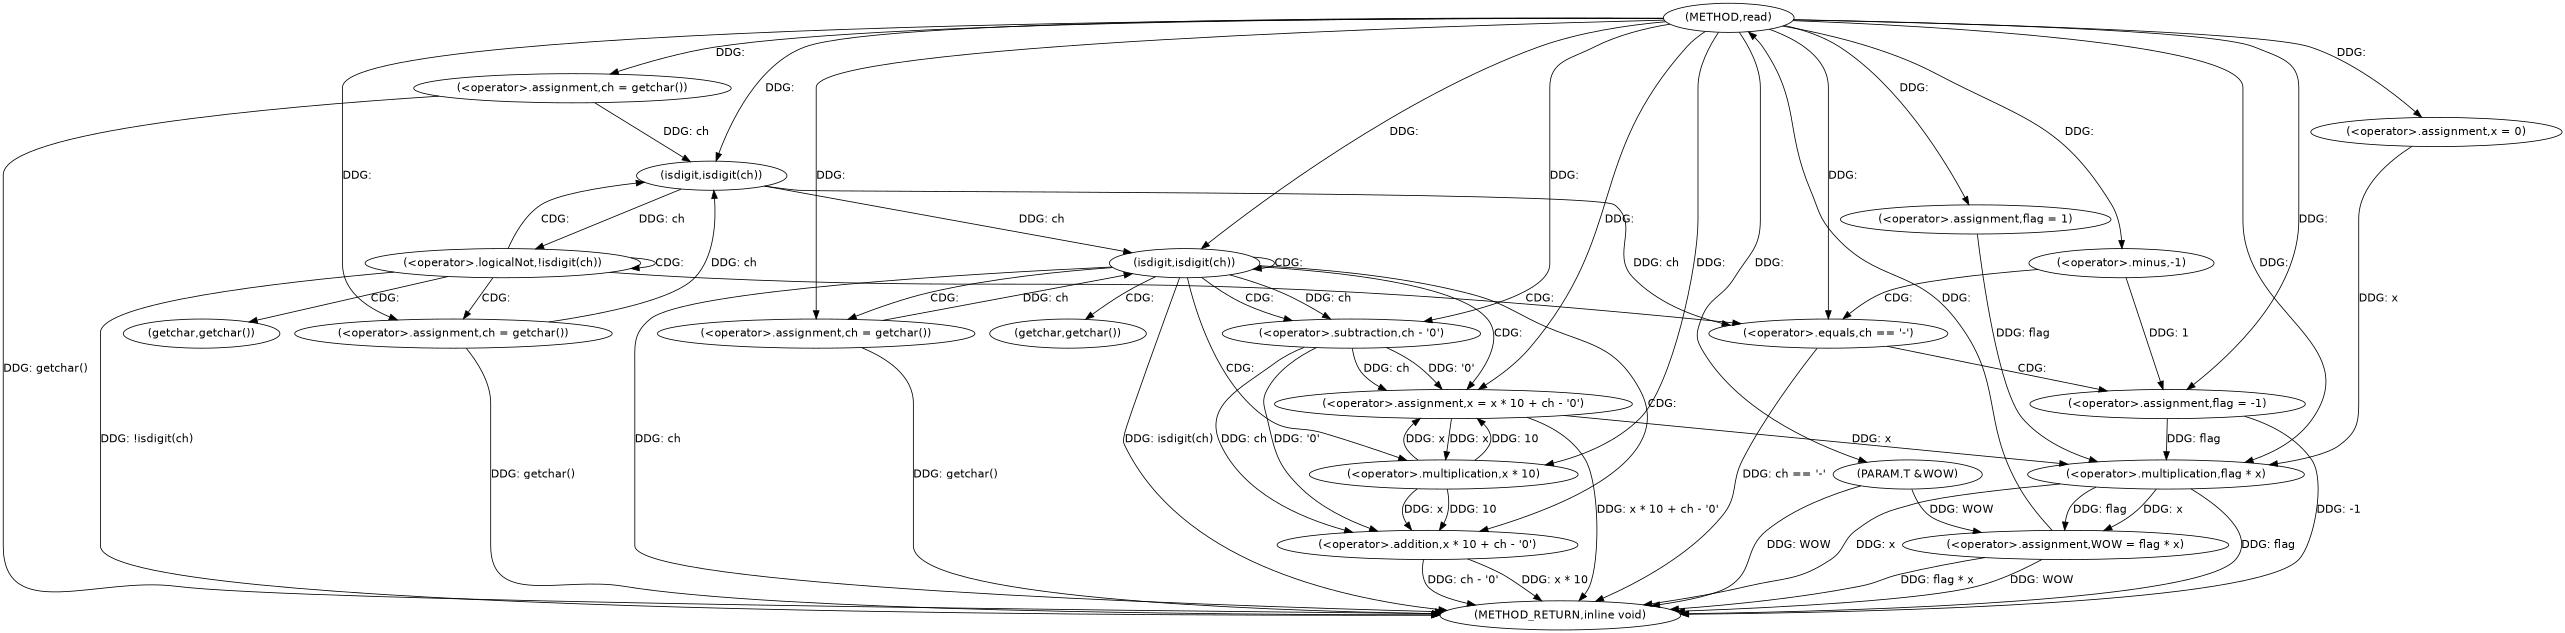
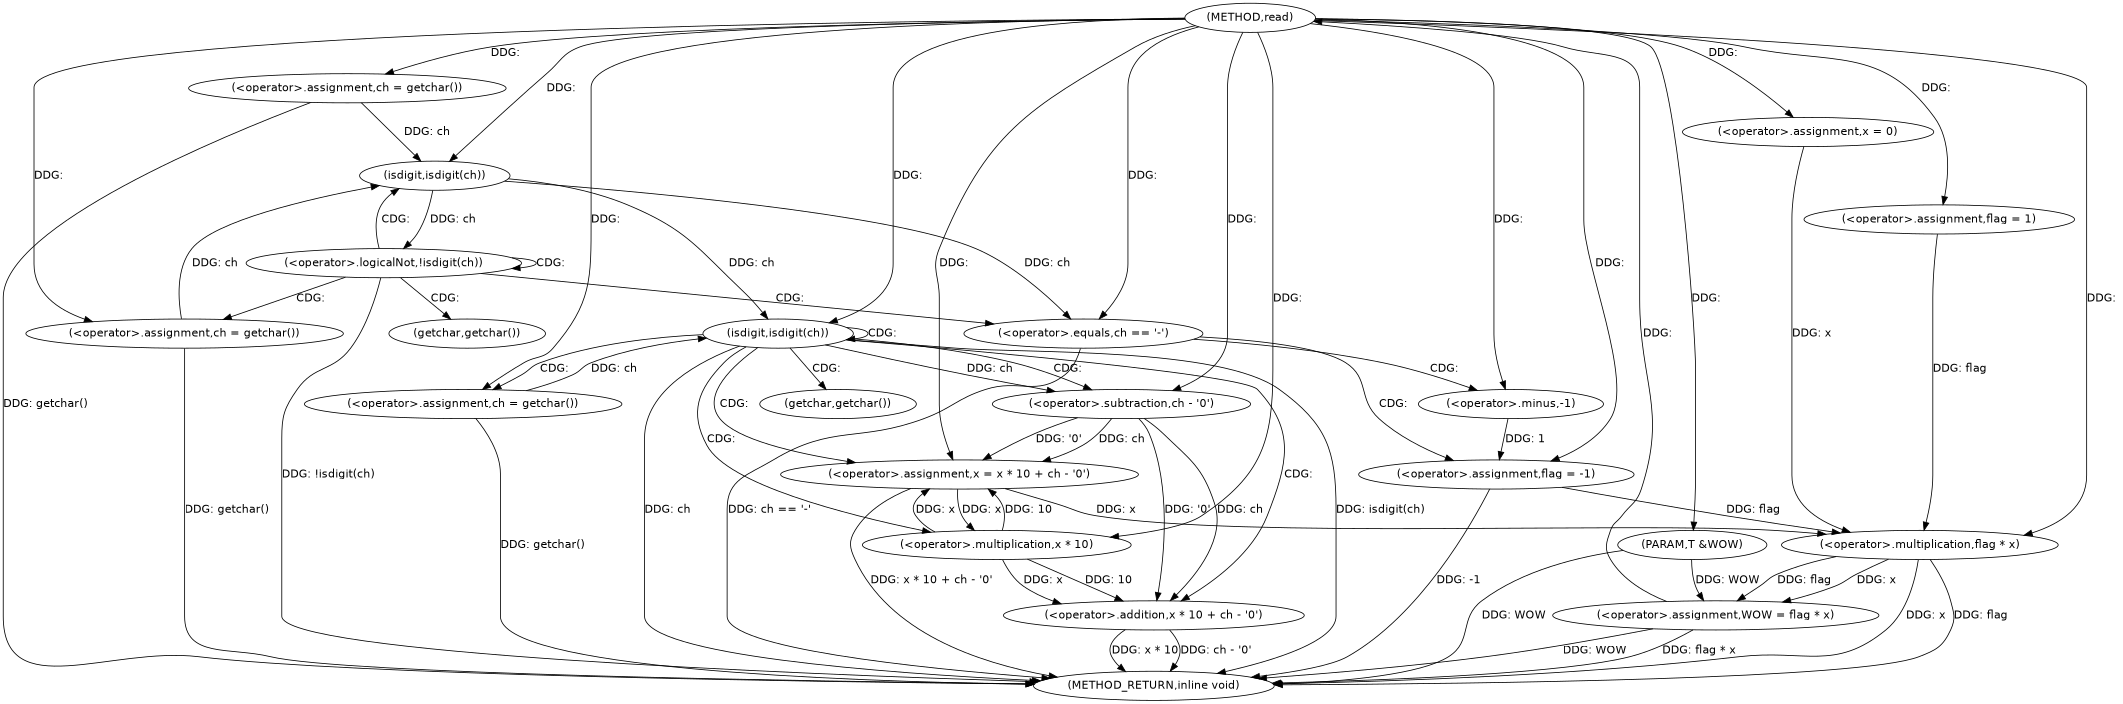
(1940, 280) -> (1347, 356)
